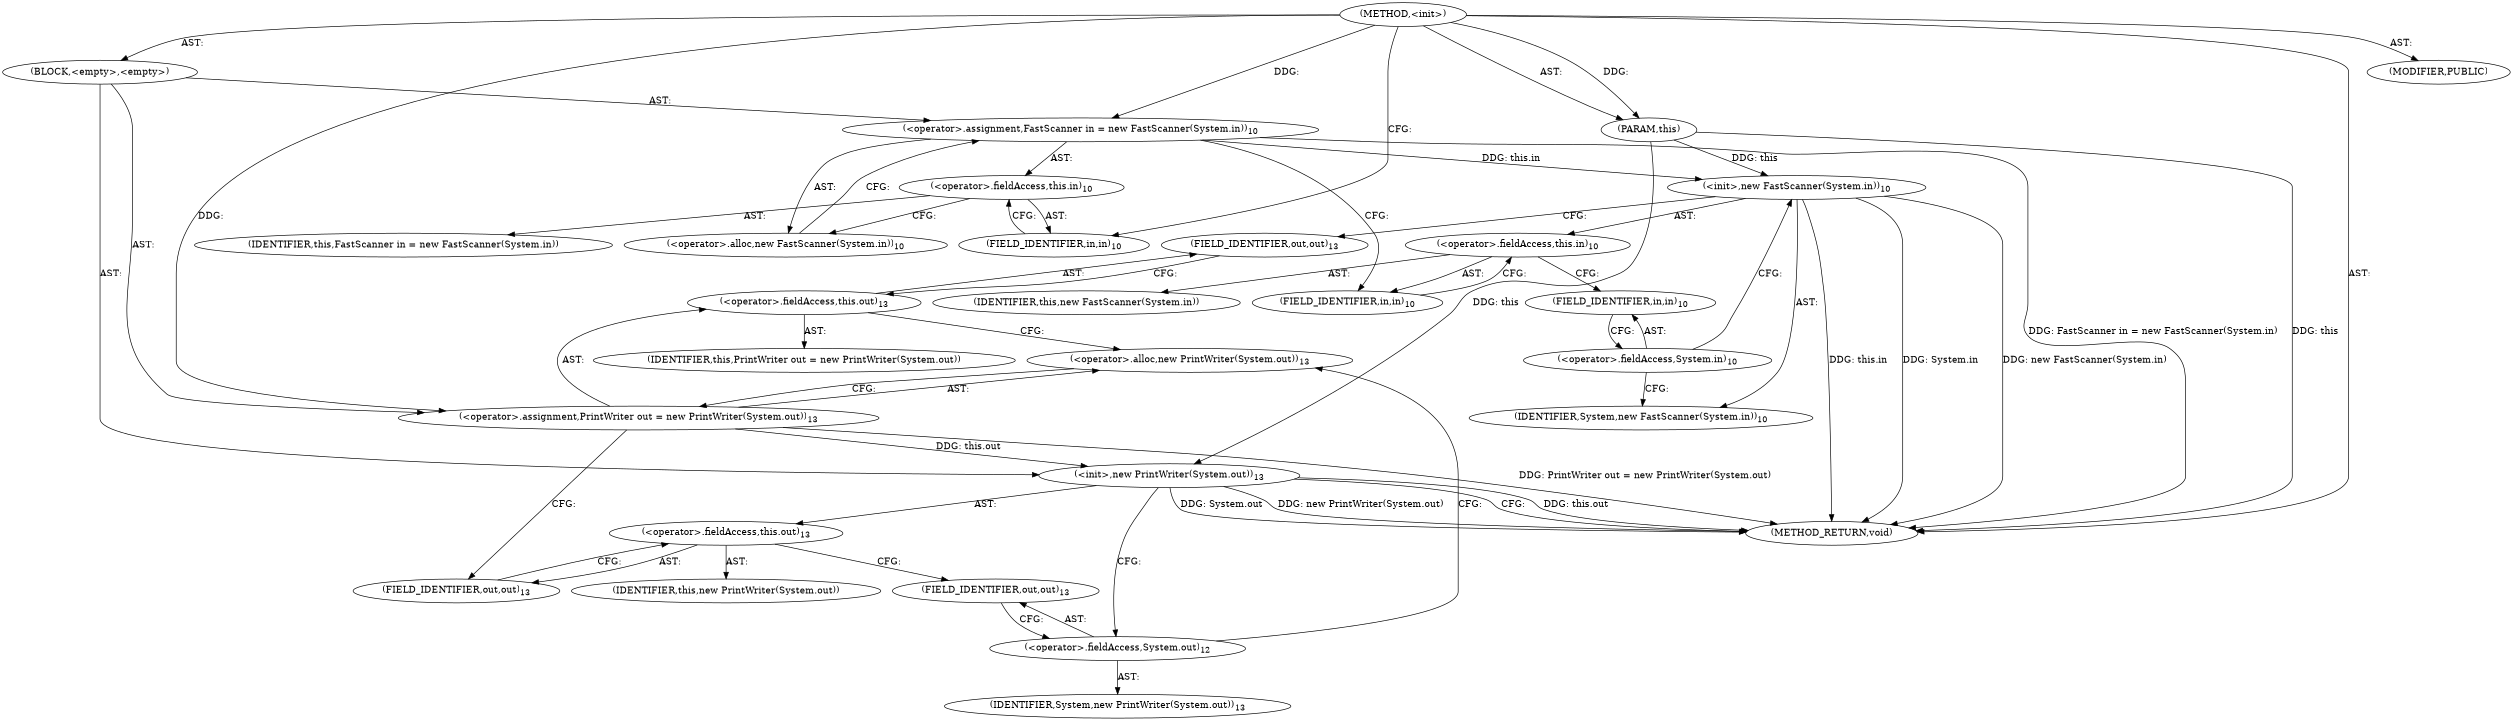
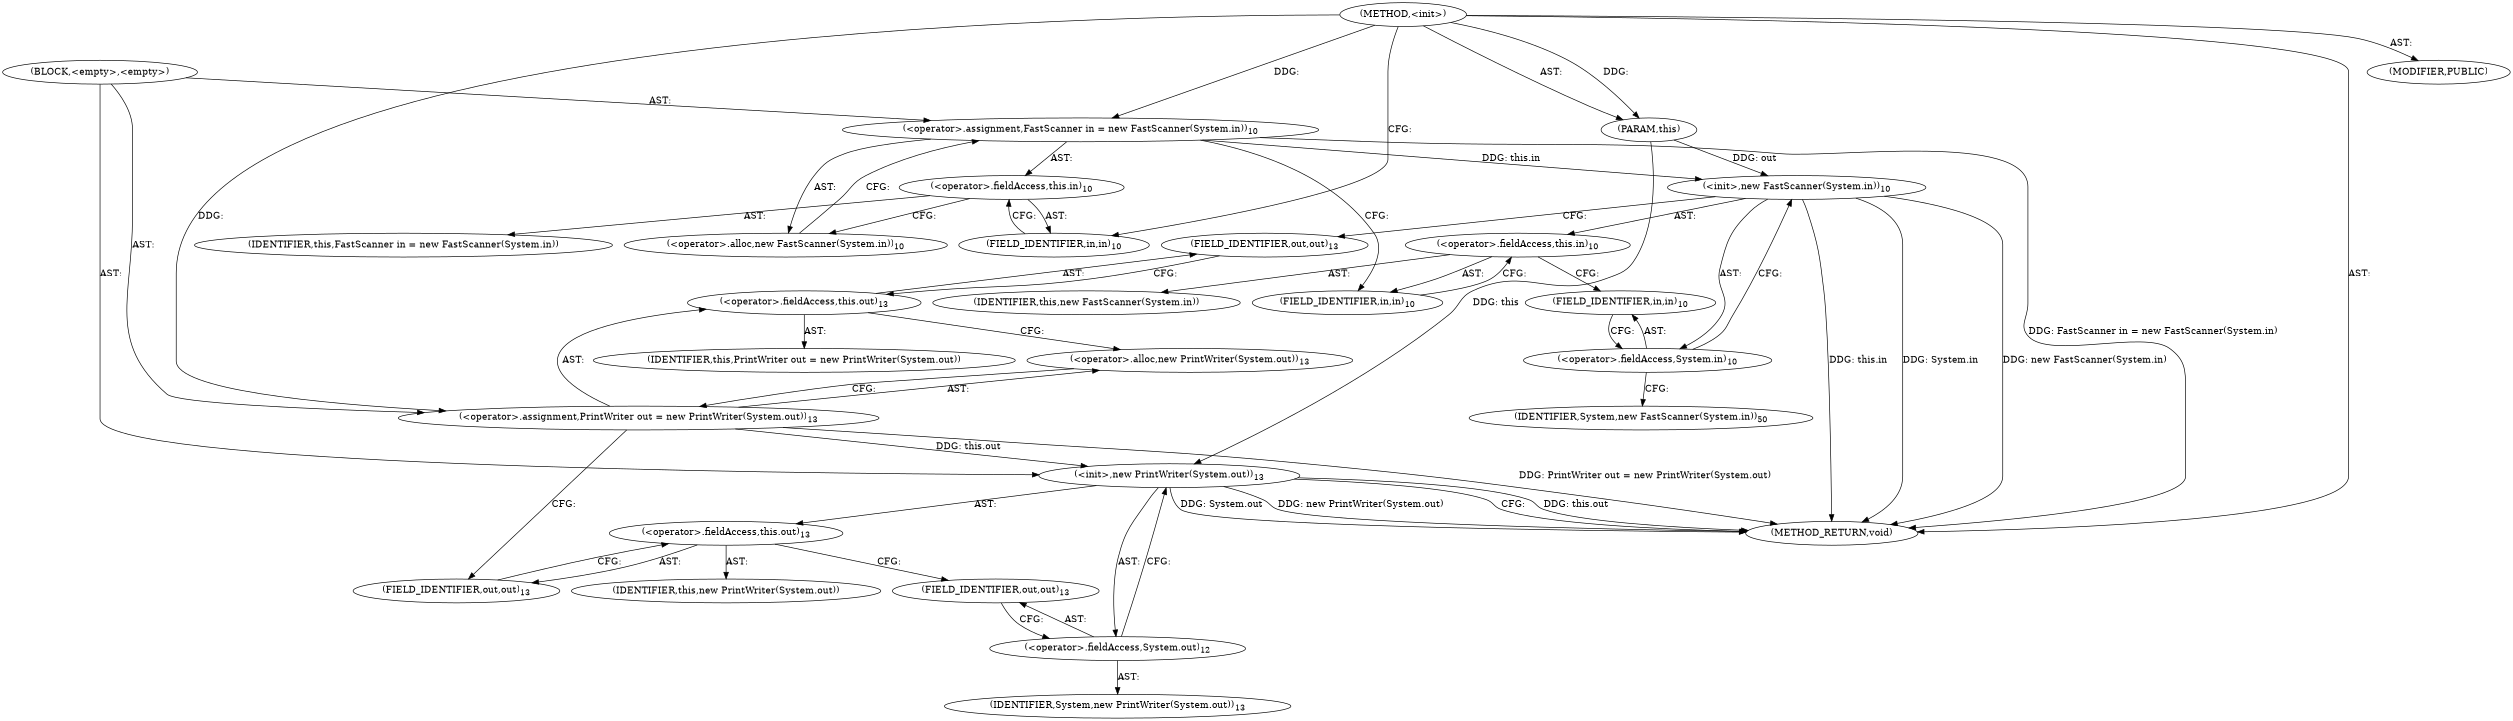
(731, 18) -> none
(1755, 159) -> (1755, 159)
(2292, 221) -> none
(1793, 318) -> (1719, 273)
(1763, 417) -> (1763, 417)
(1131, 562) -> (1131, 562)
(1458, 565) -> (1144, 566)
